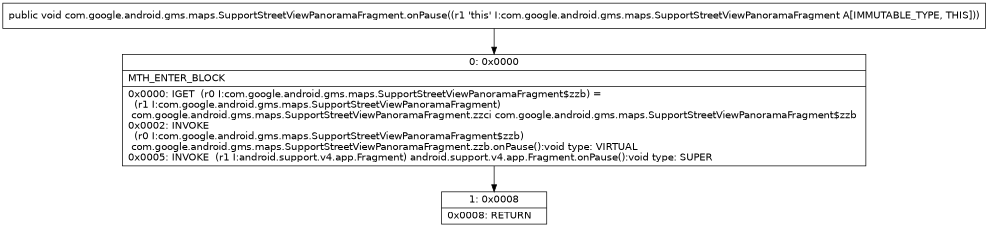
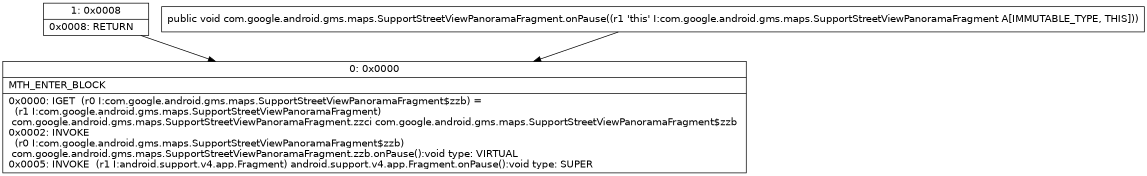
(494, 175) -> (175, 47)
